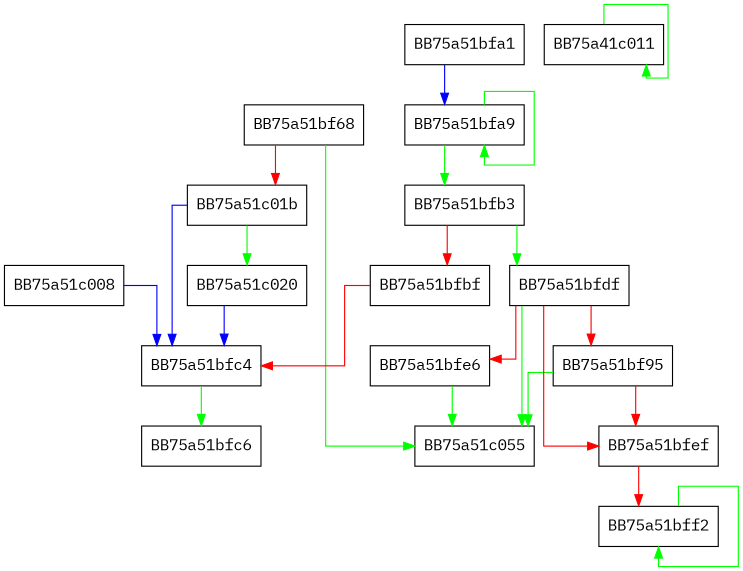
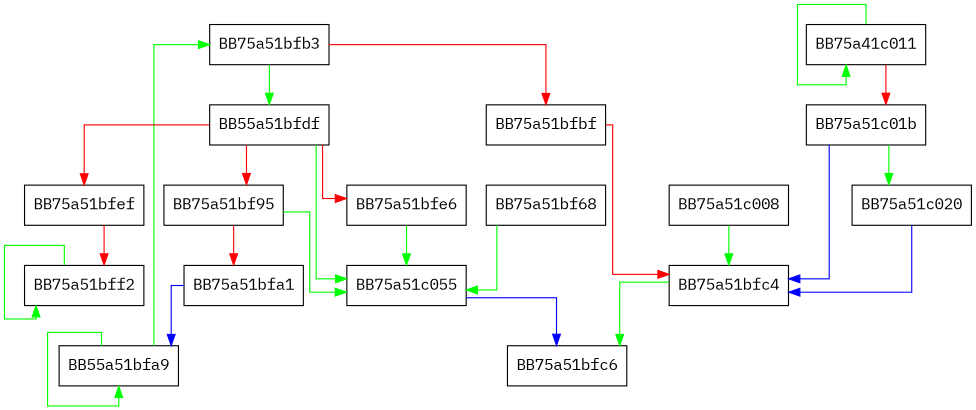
(465, 125) -> (119, 366)
(275, 159) -> (886, 79)
(569, 286) -> (269, 125)
(157, 293) -> (729, 240)
none -> (530, 298)
(636, 400) -> (234, 240)
